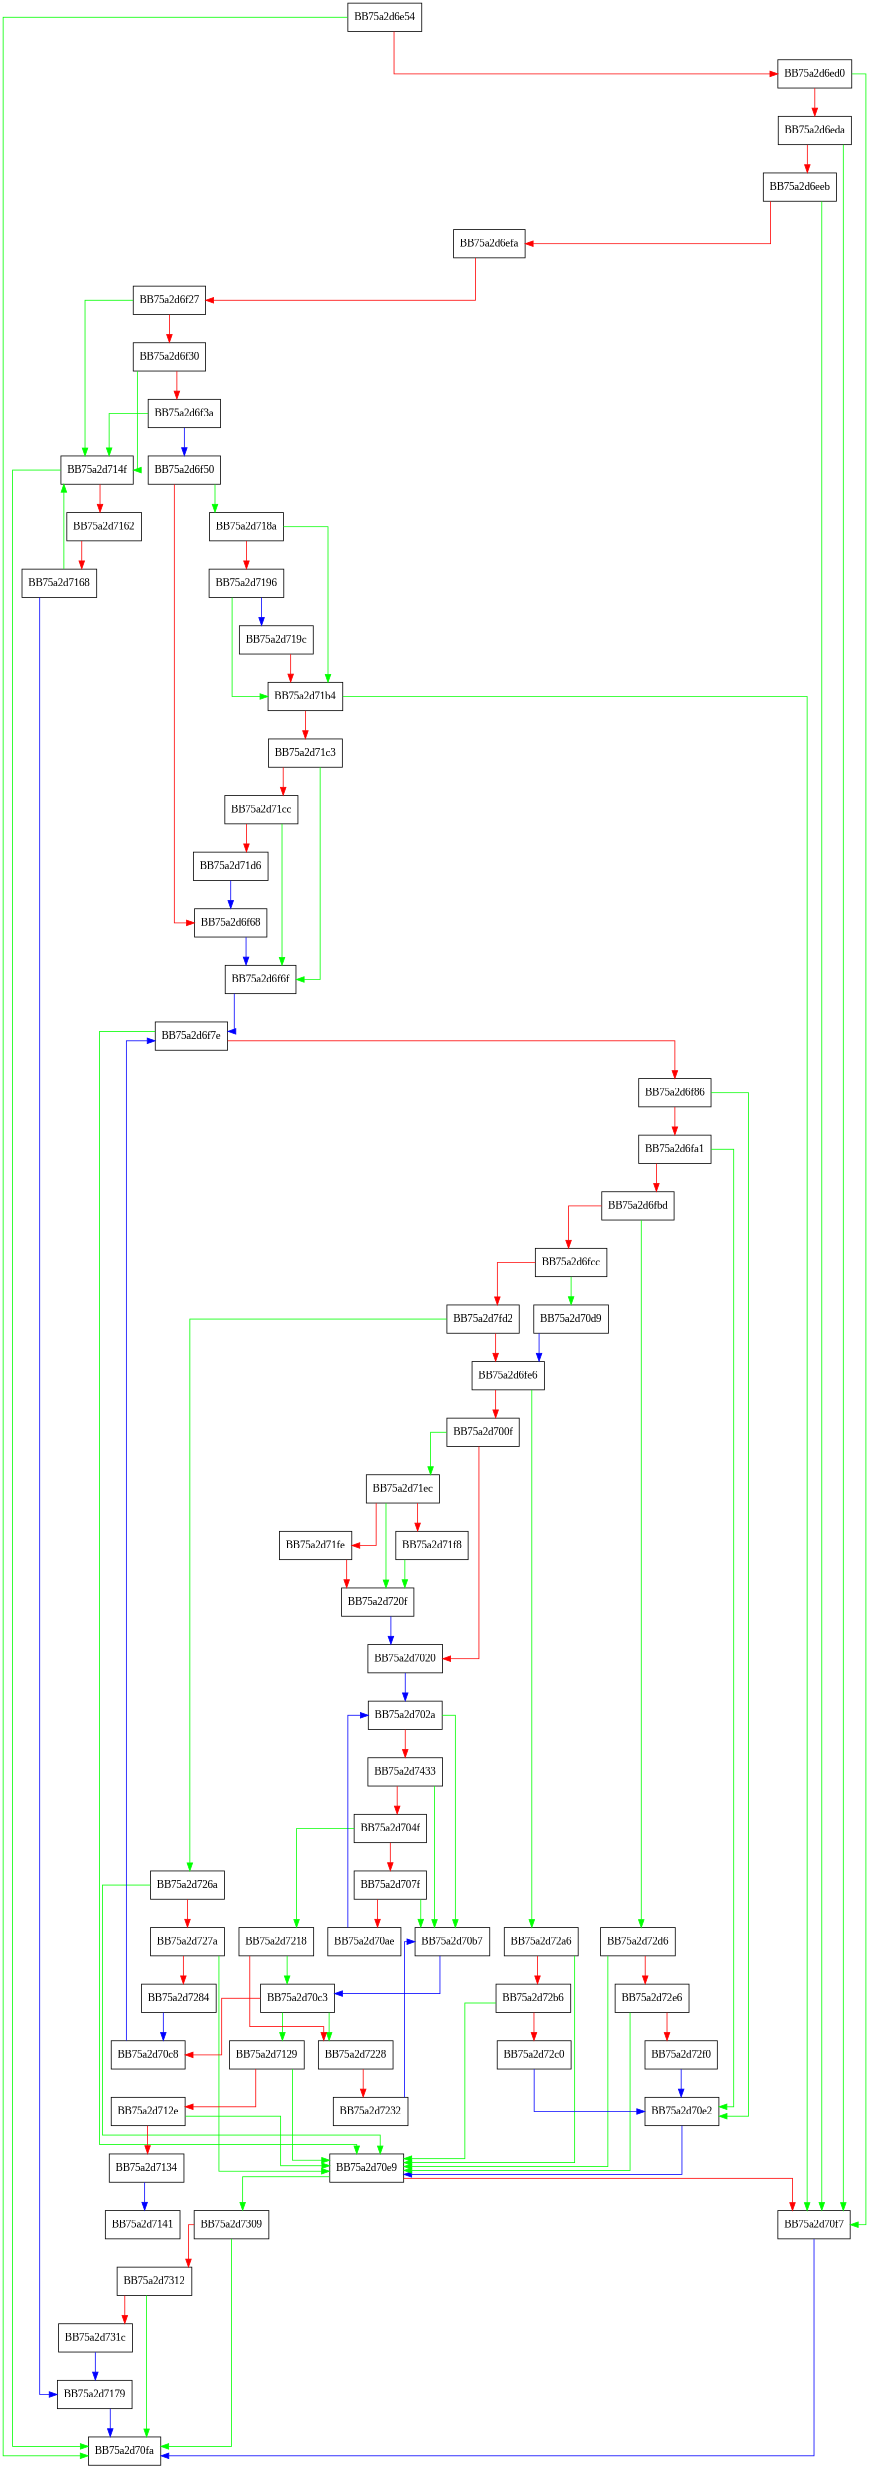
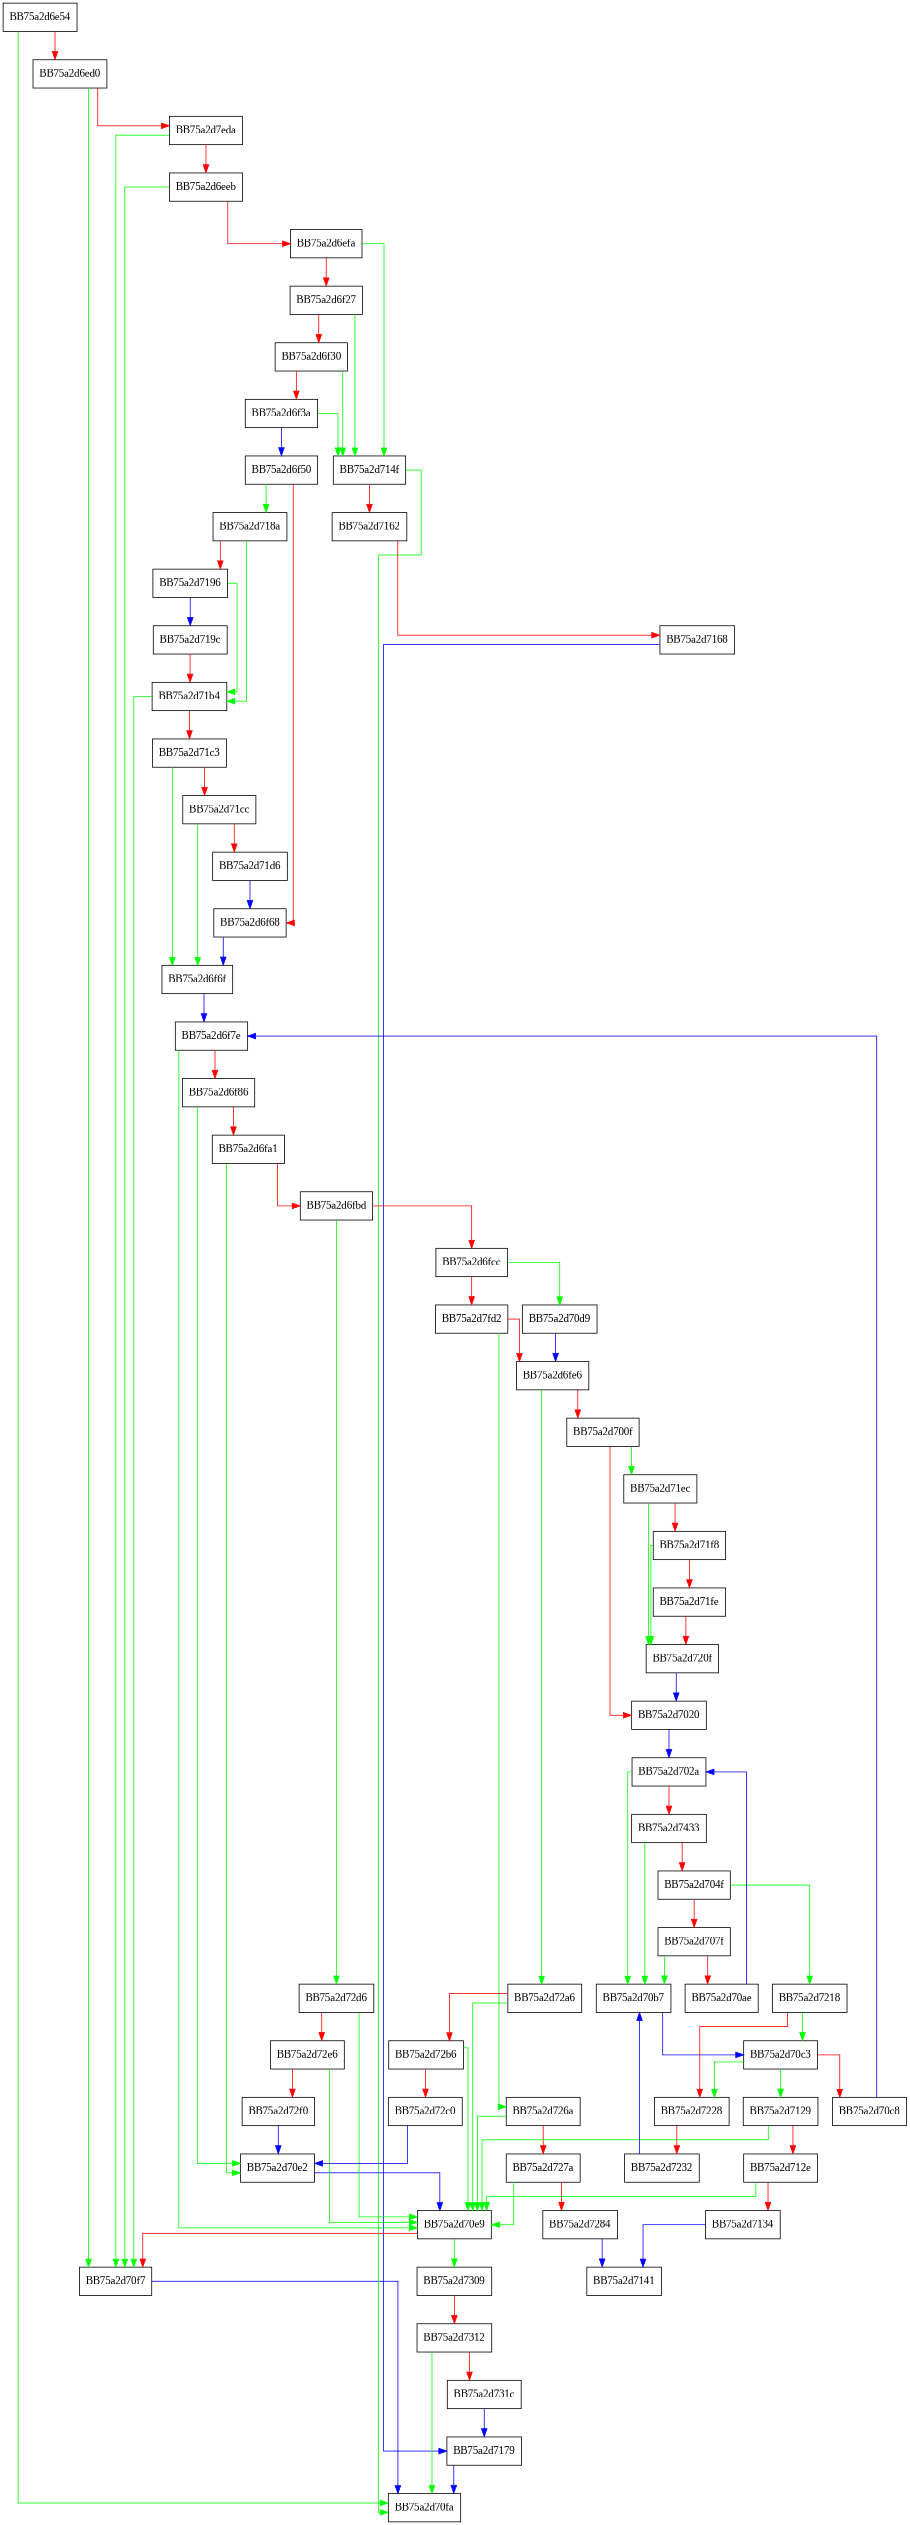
(815, 130) -> (206, 130)
(64, 531) -> (384, 335)
(376, 1533) -> (689, 1570)
(163, 2023) -> (602, 2249)
(232, 2374) -> none
